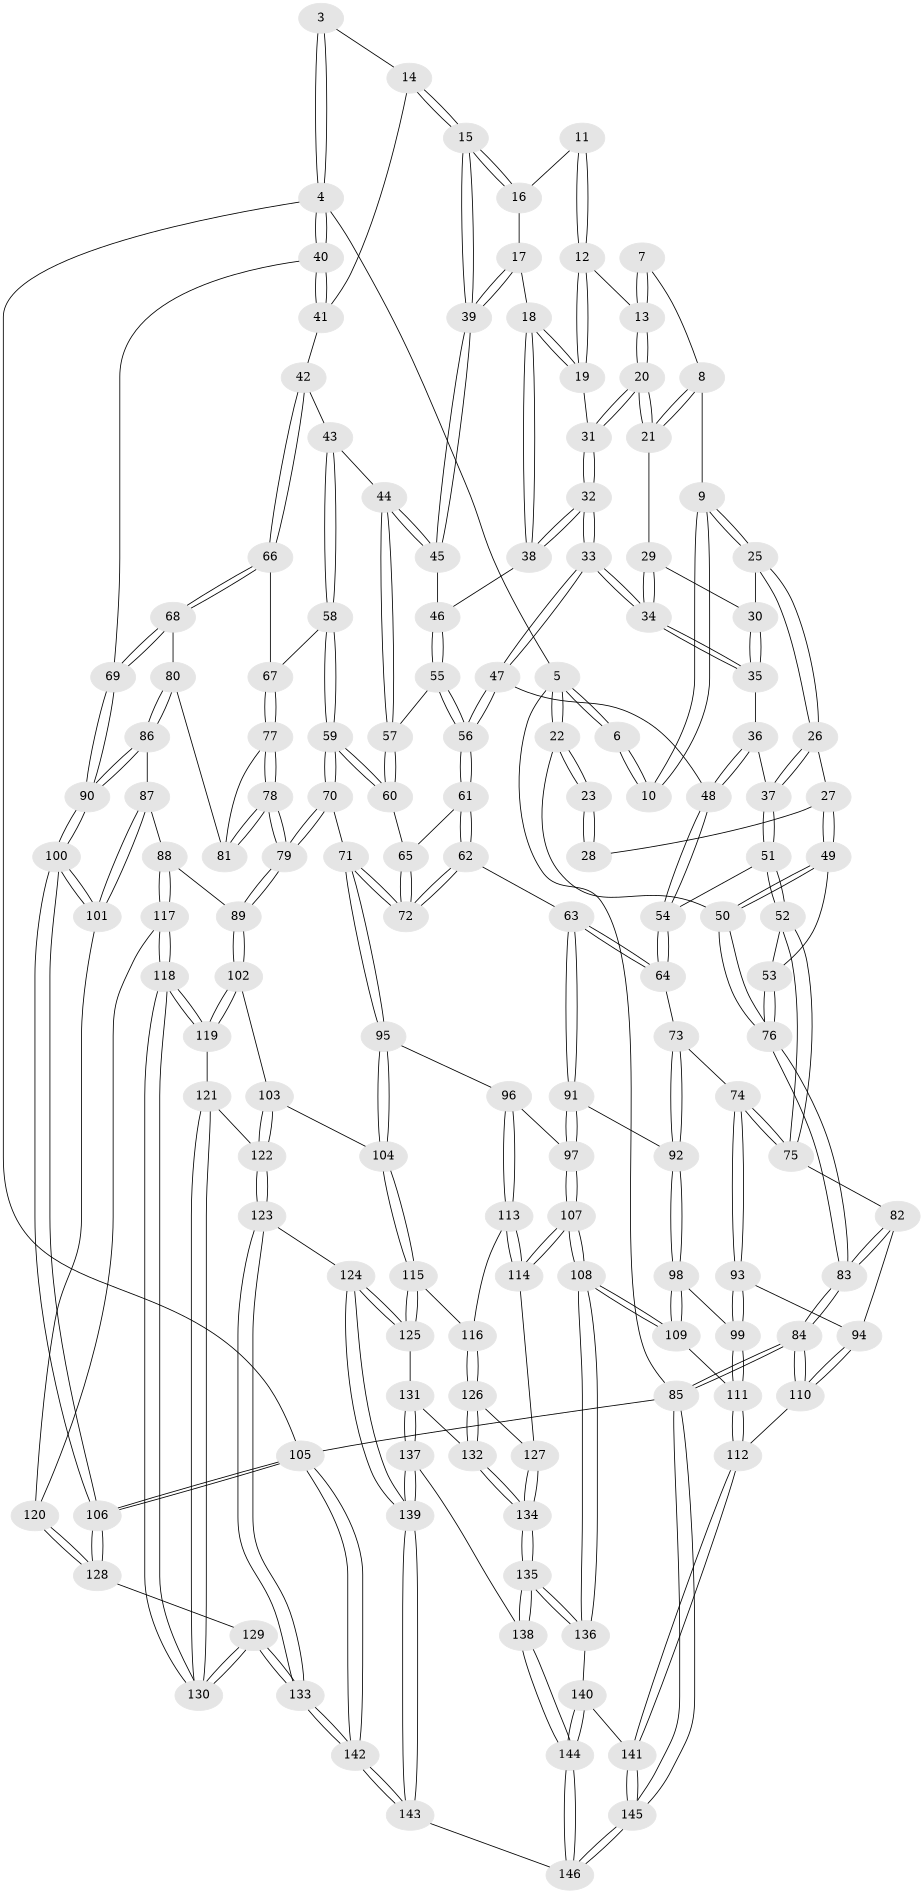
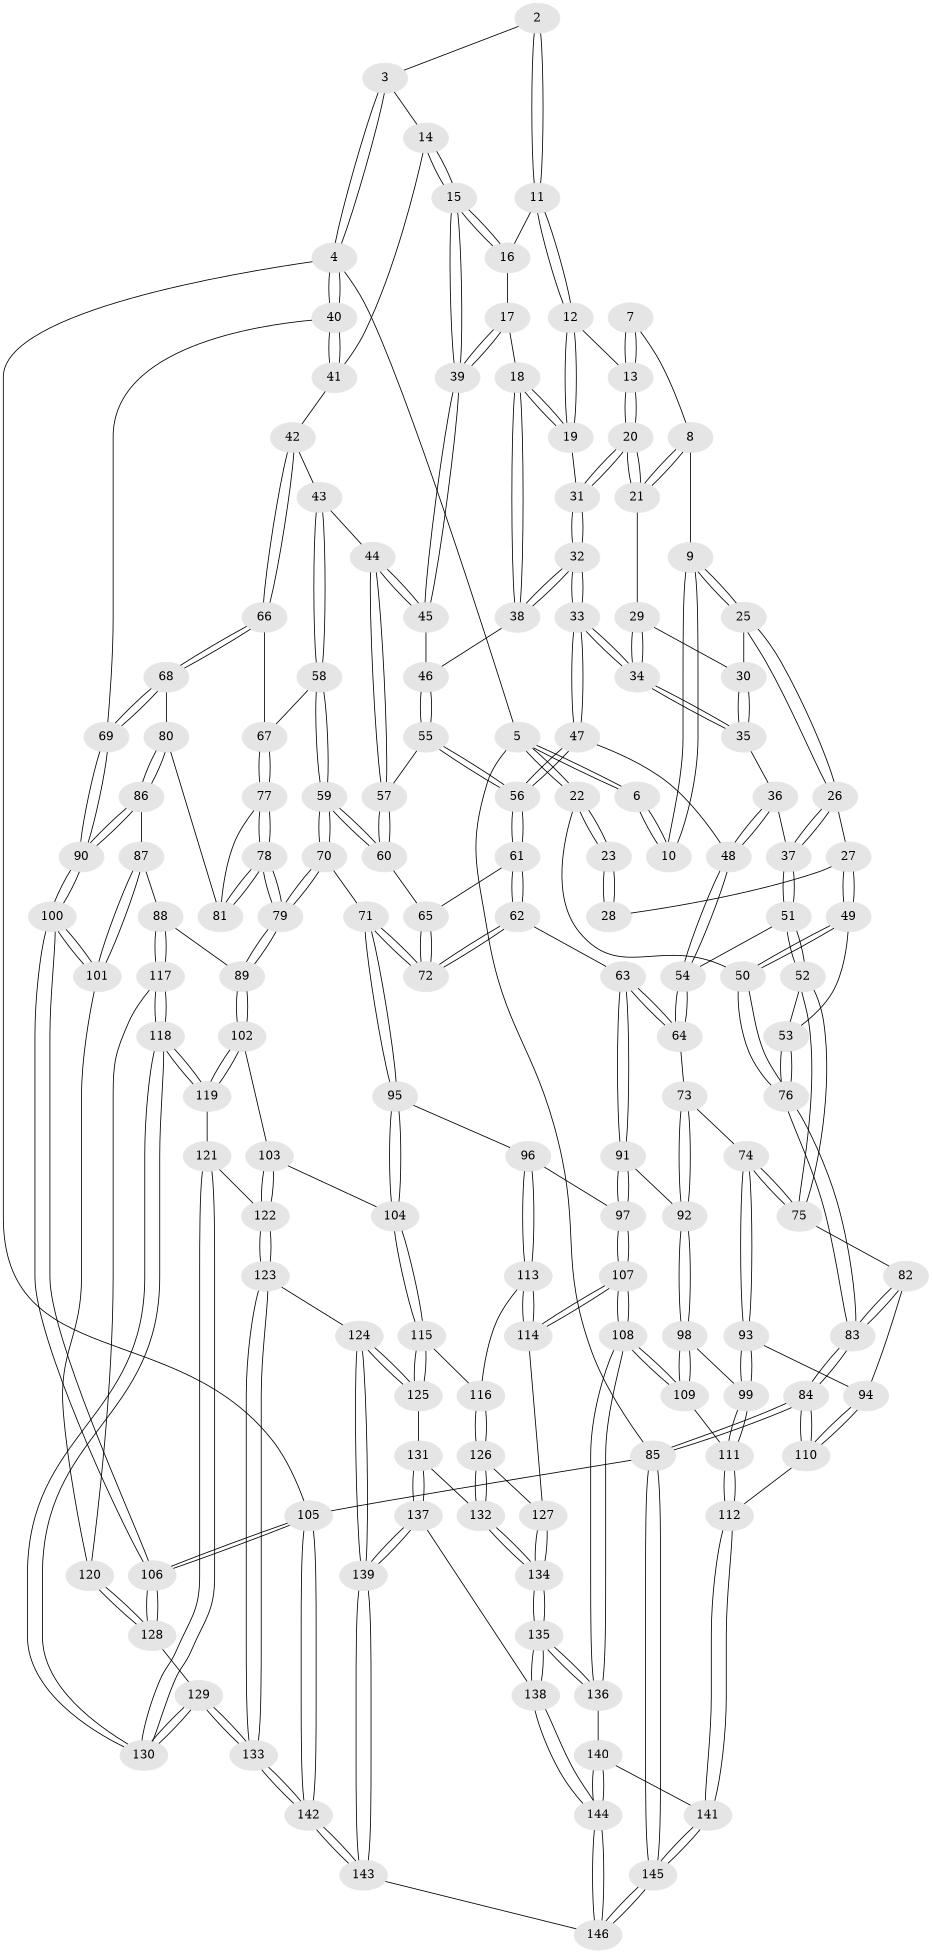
none -> (537, 18)
